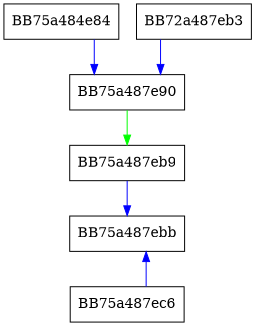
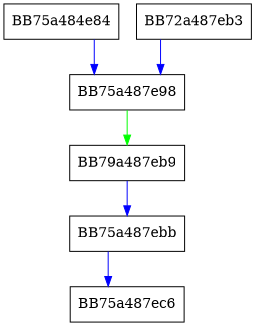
(127, 92) -> (127, 92)
(127, 163) -> (127, 163)
(146, 274) -> (108, 264)
